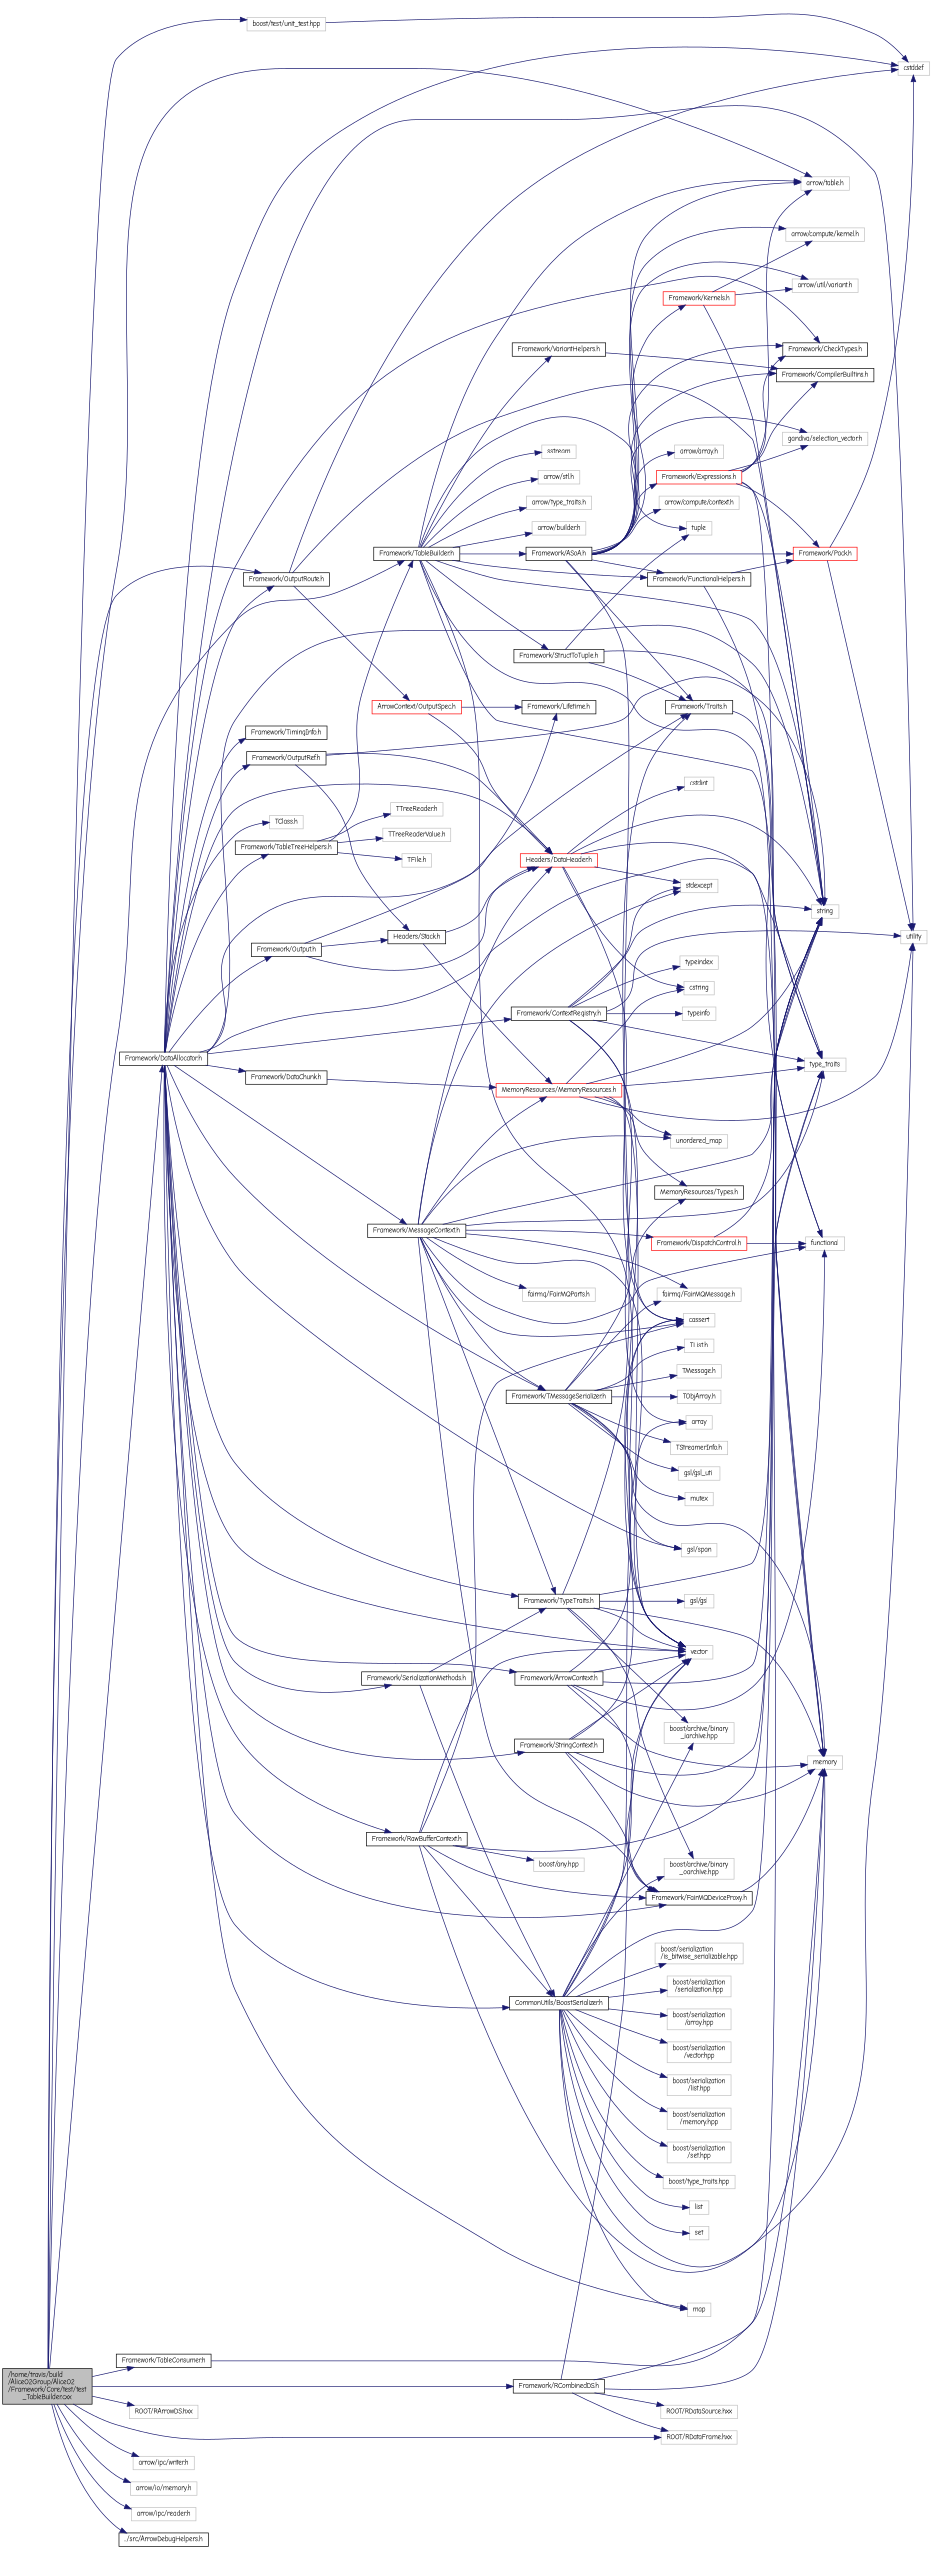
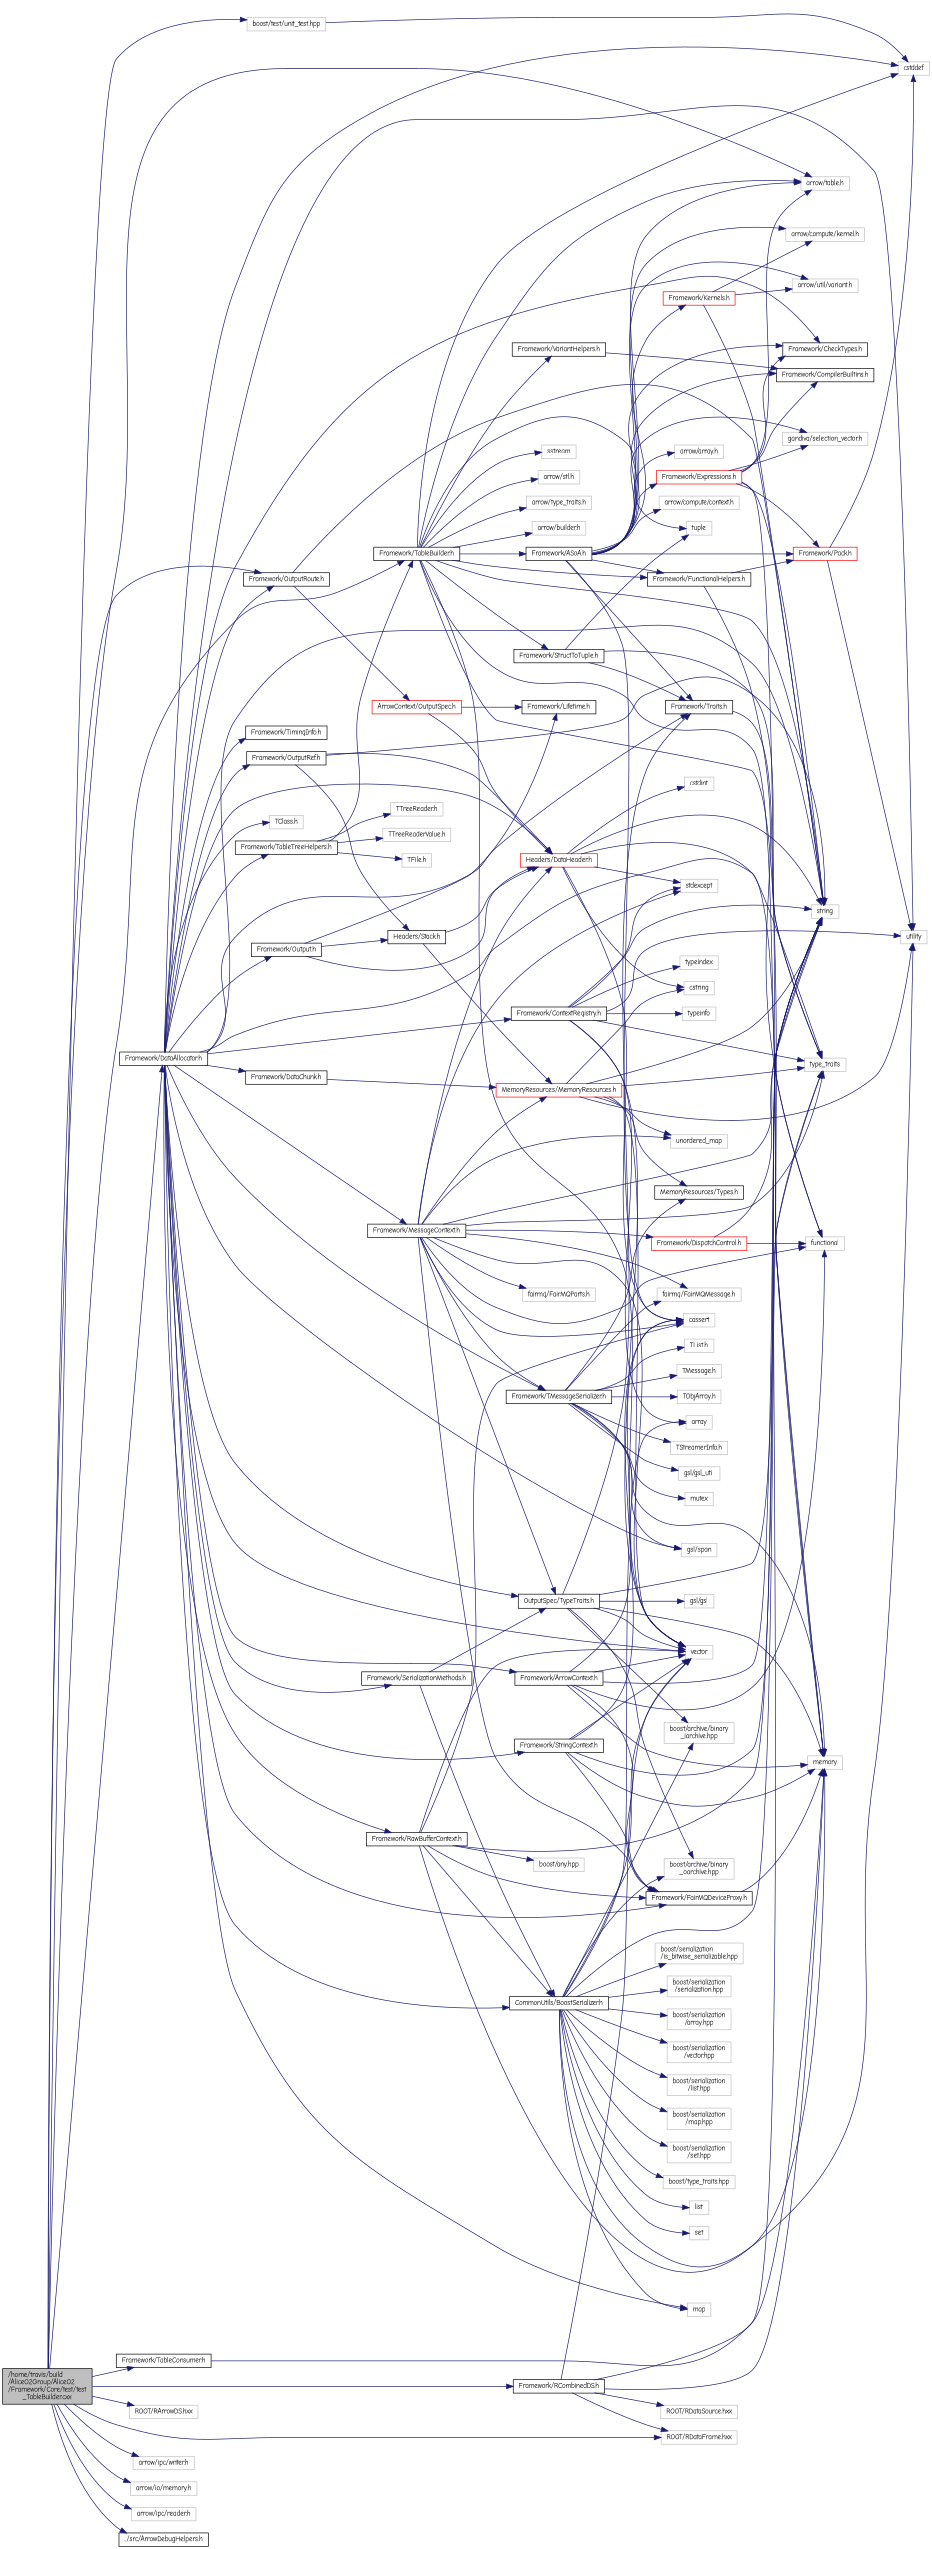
(500, 212) -> (553, 221)
(559, 1601) -> (559, 1601)
(699, 2119) -> (699, 2119)
